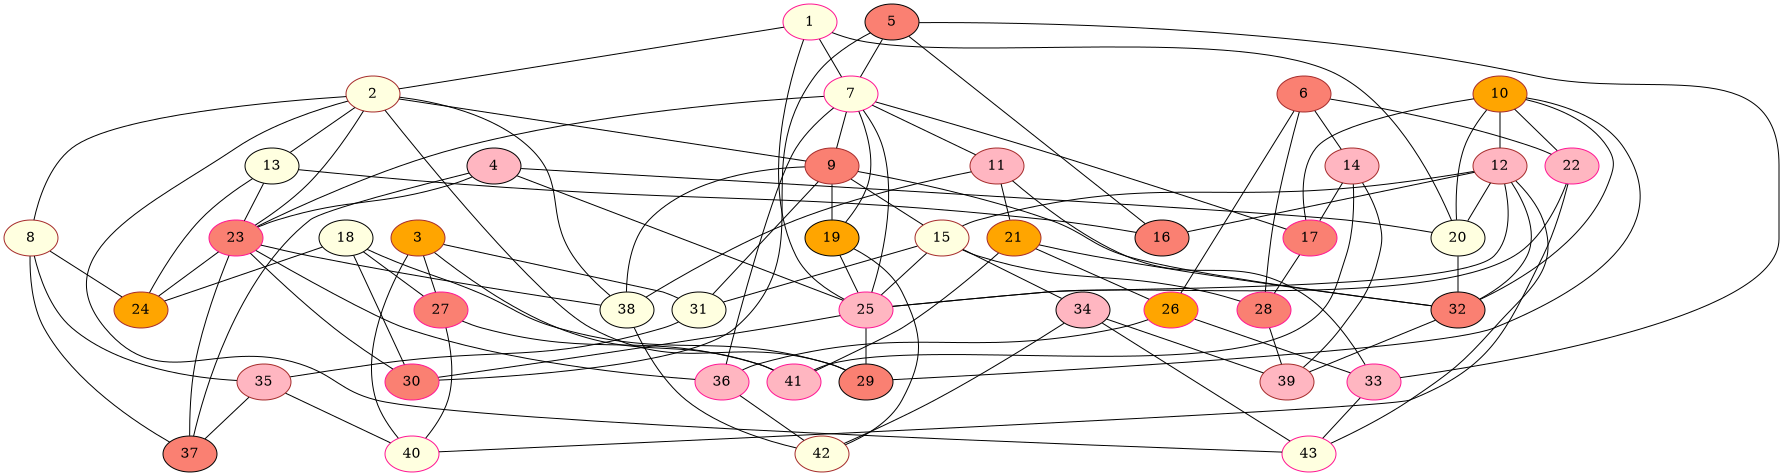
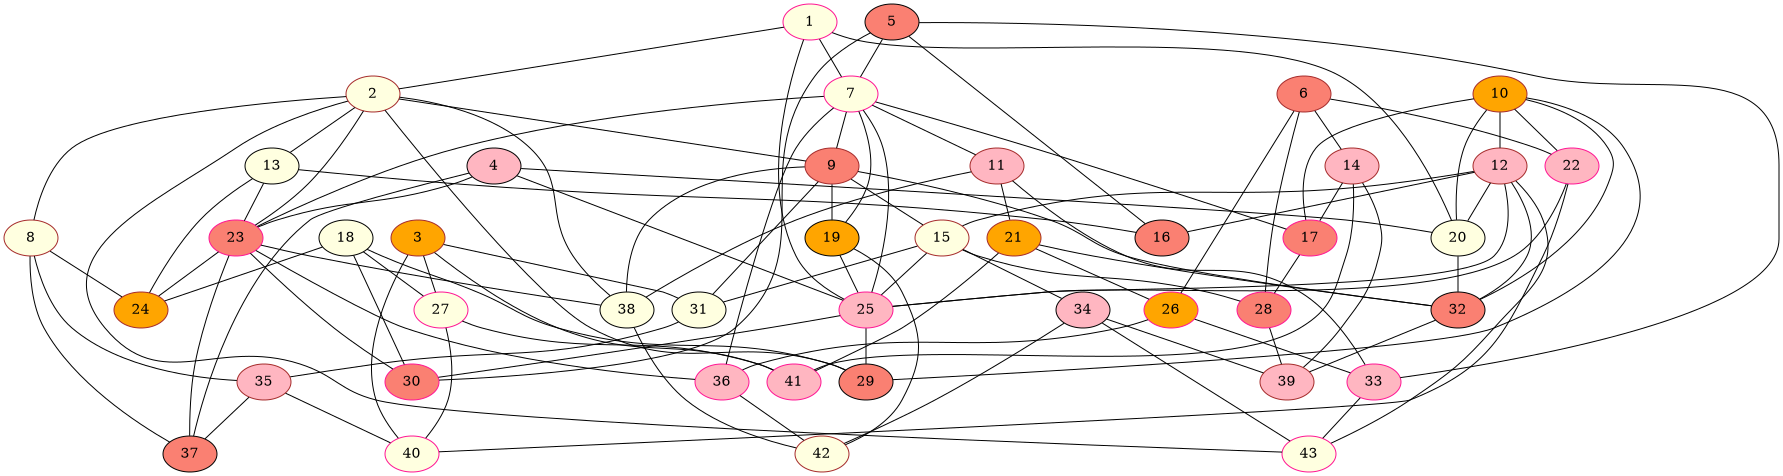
(441, 310) -> (441, 310)
